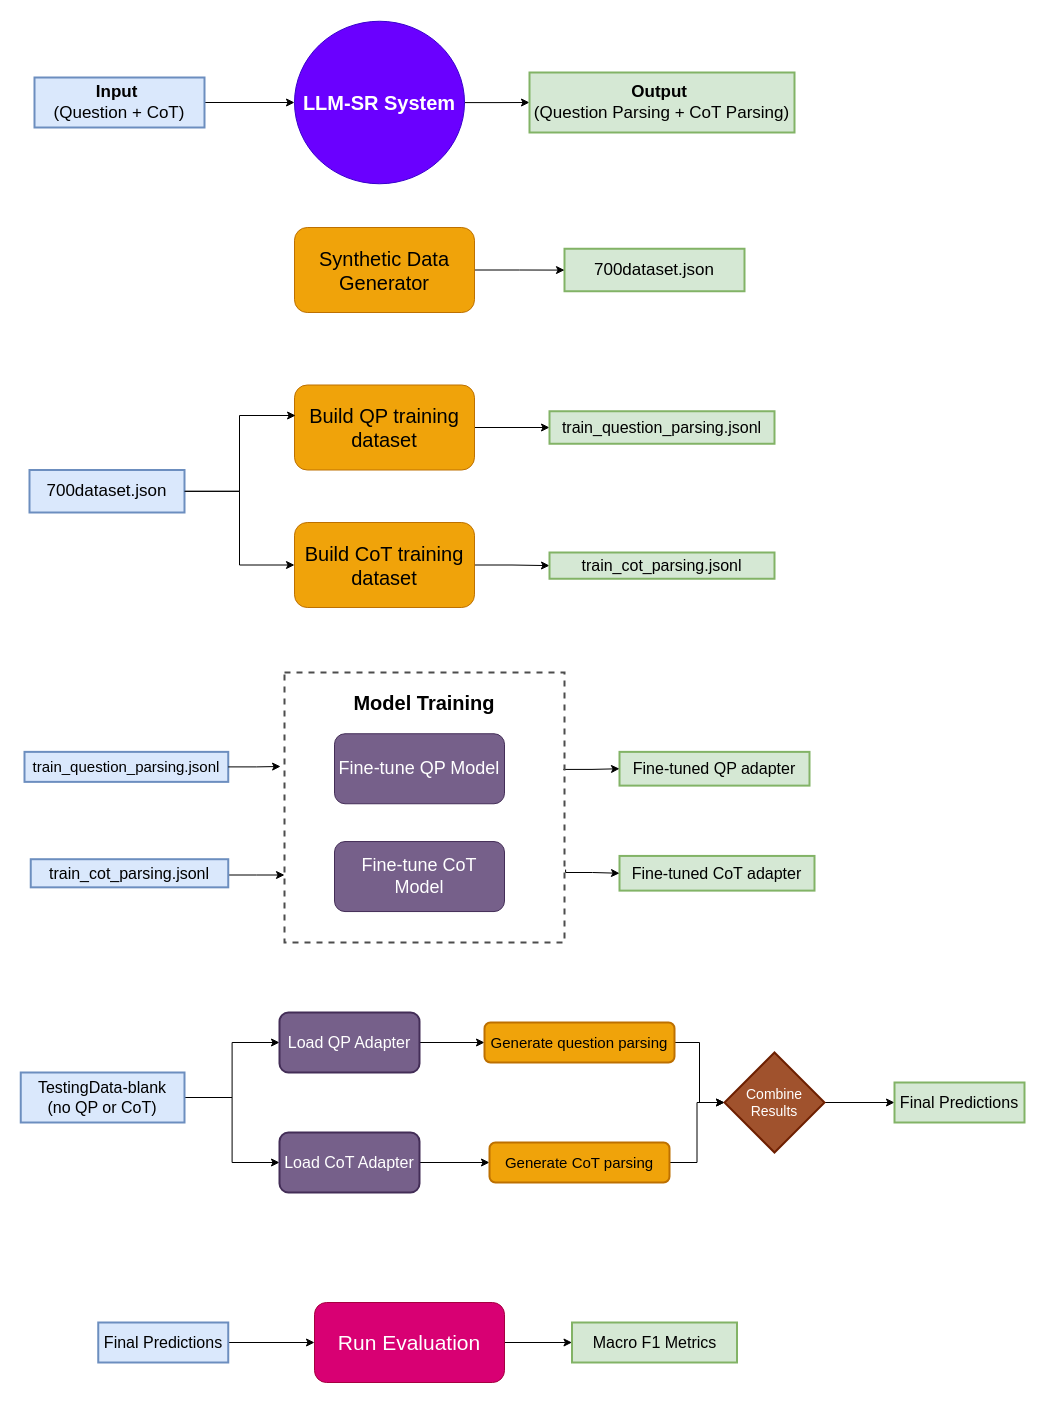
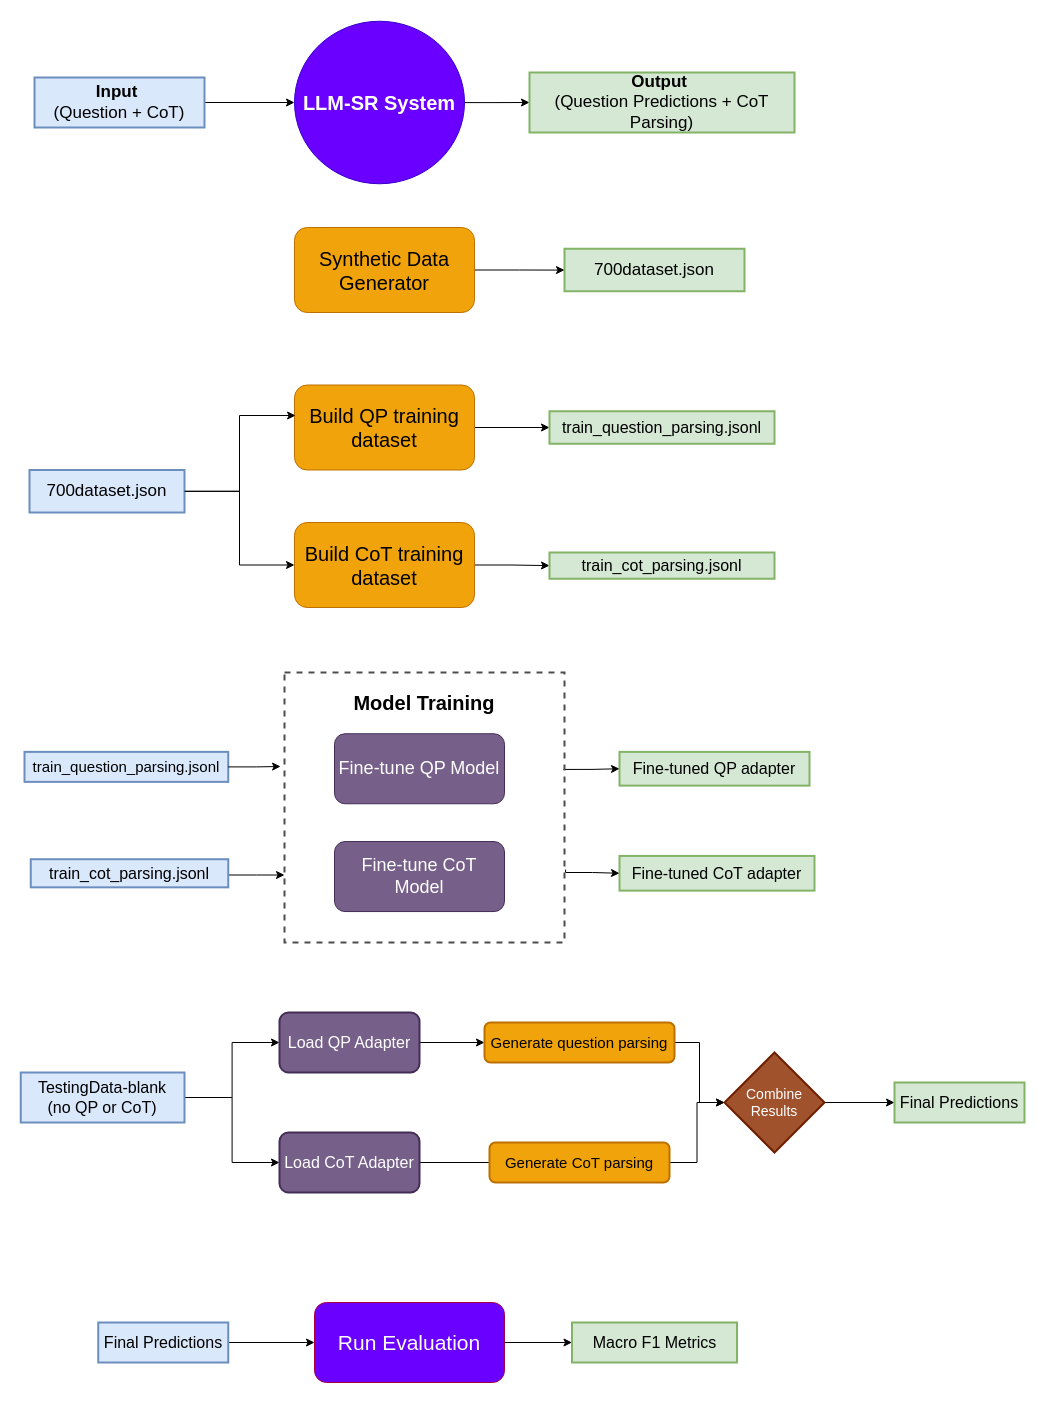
(662, 103) -> (662, 103)
(481, 1163) -> (484, 1163)
(410, 1343) -> (410, 1343)
